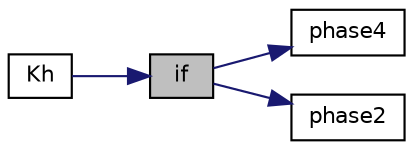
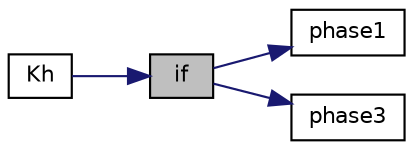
(348, 33) -> (348, 33)
(348, 117) -> (348, 117)
